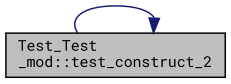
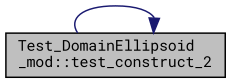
(116, 55) -> (116, 55)
